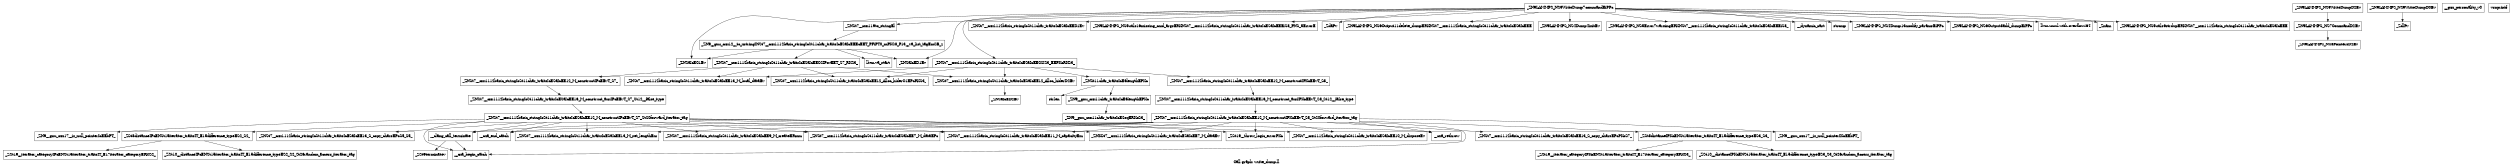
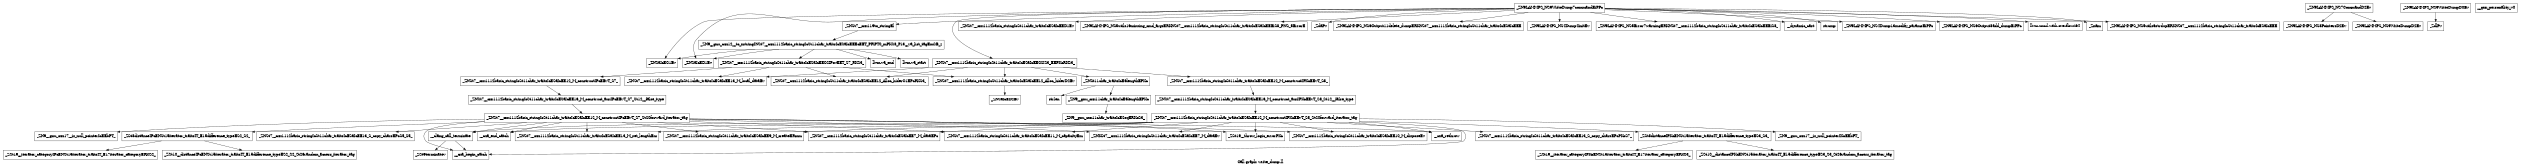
(2499, 8) -> none
(2328, 16) -> (2362, 17)
none -> (883, 63)
